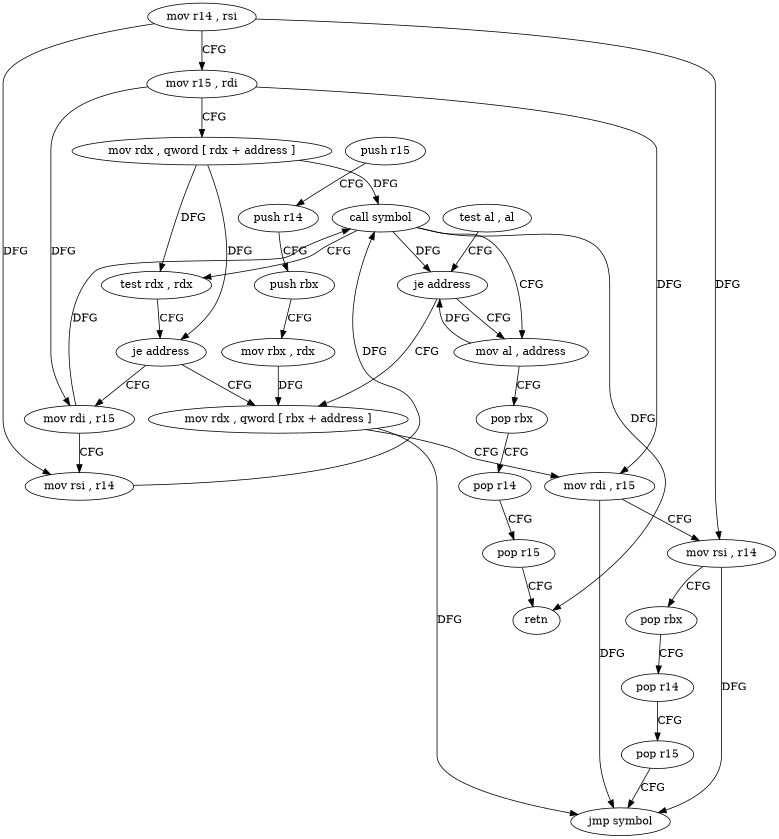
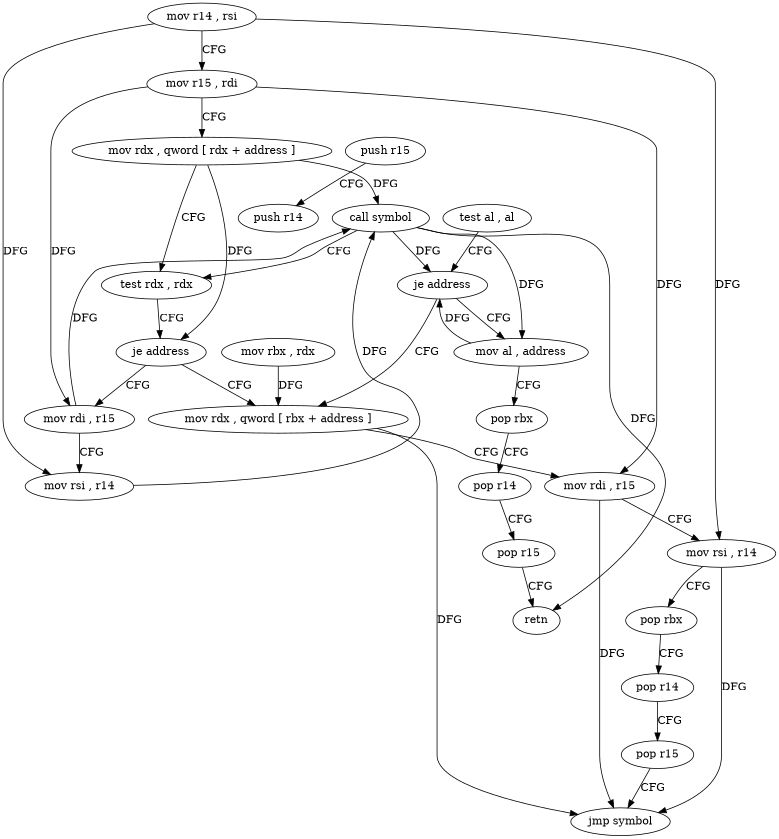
(193, 218) -> (193, 218)
(294, 285) -> none
(531, 285) -> (531, 285)
